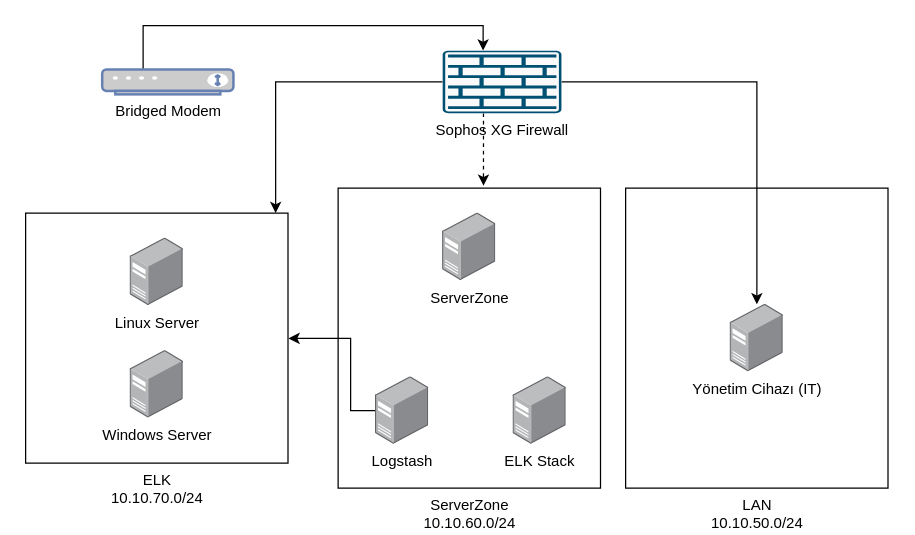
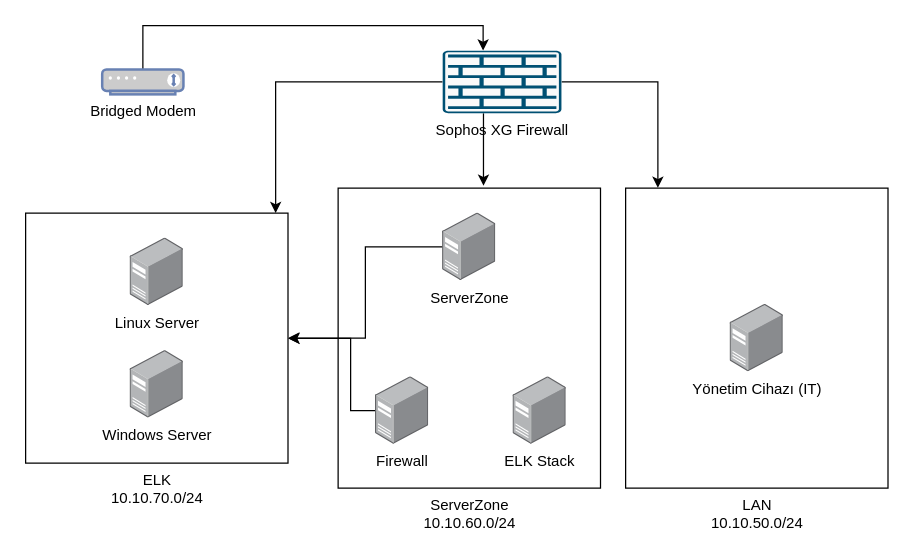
(168, 82) -> (143, 82)
(757, 138) -> (658, 129)
(483, 144) -> (483, 144)
none -> (365, 260)
(403, 462) -> (403, 462)
